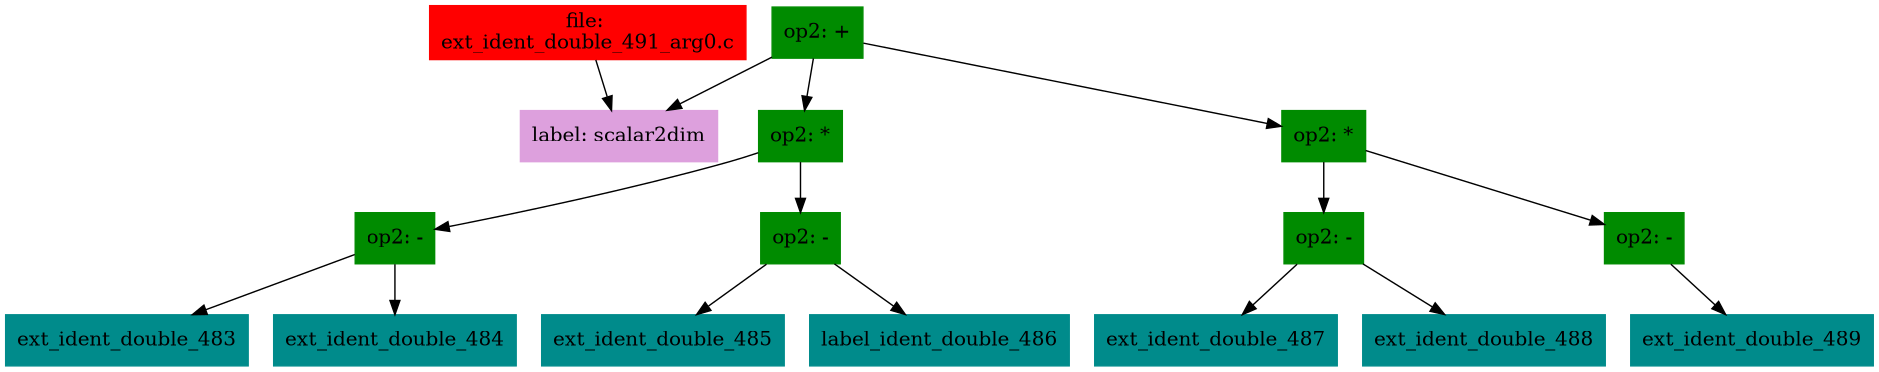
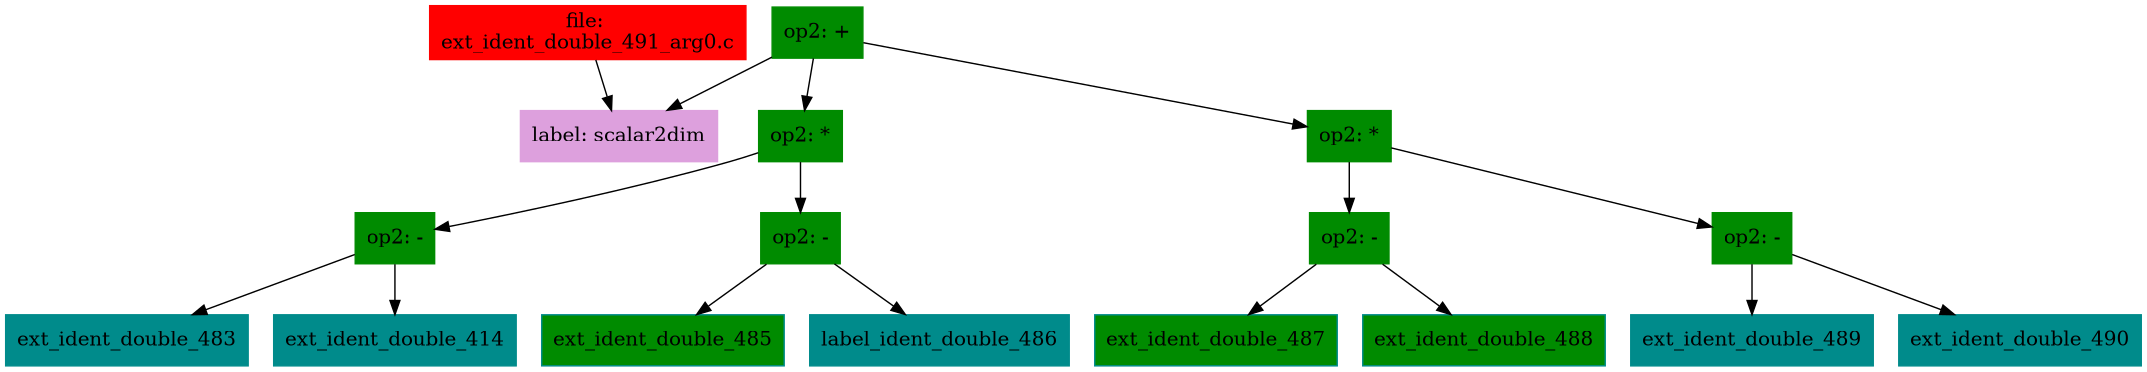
(395, 340) -> (395, 340)
(663, 340) -> (663, 340)
(1216, 340) -> (1216, 340)
(1484, 340) -> (1484, 340)
none -> (2020, 340)
